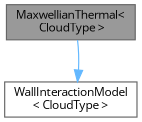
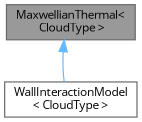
(79, 55) -> (63, 67)
